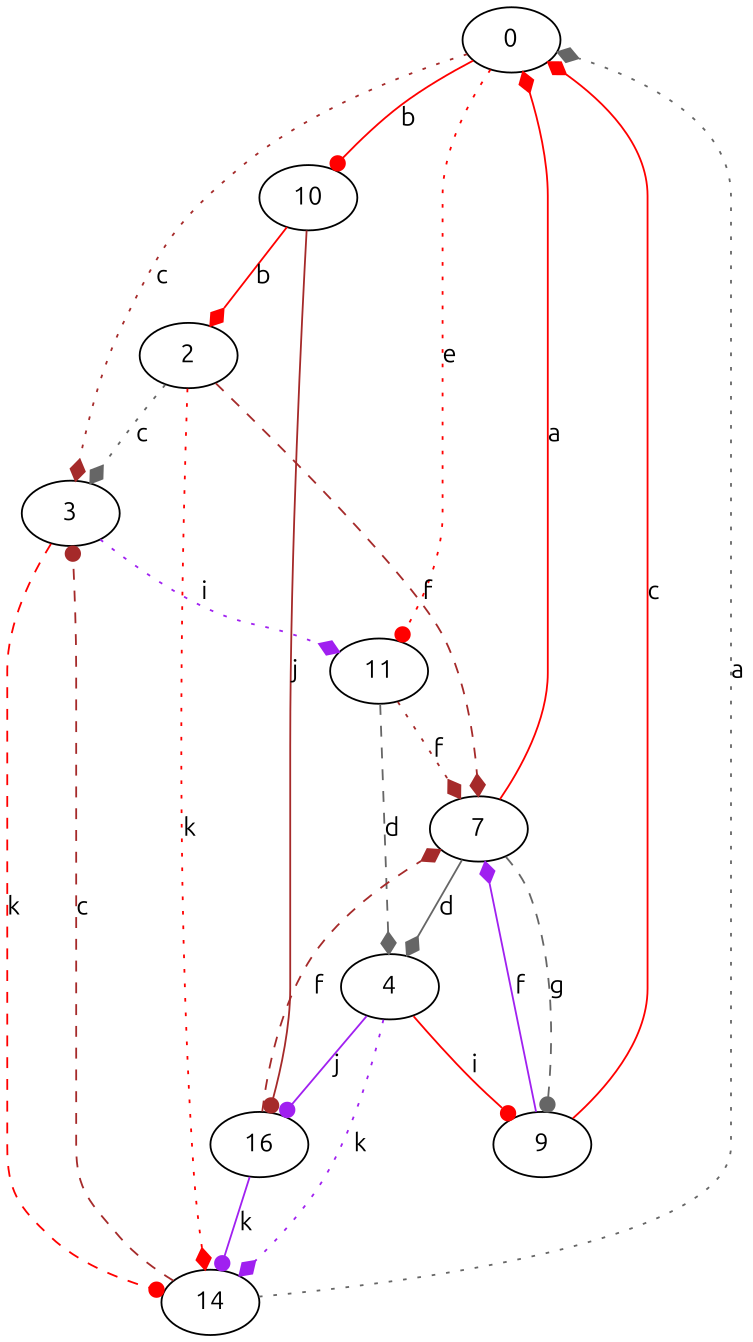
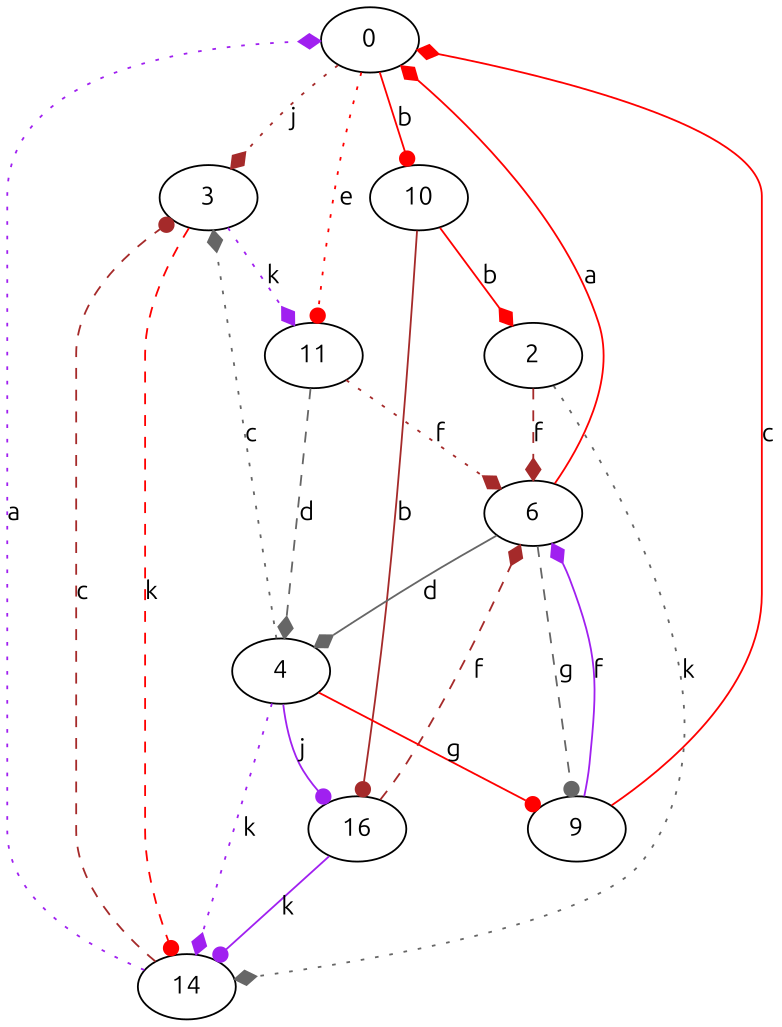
(162, 277) -> (294, 119)
(133, 424) -> (247, 445)
(205, 592) -> (273, 277)
(296, 671) -> (405, 513)
(182, 819) -> (667, 815)
(731, 819) -> (7, 436)
(479, 829) -> (533, 513)
(475, 1066) -> (454, 750)
